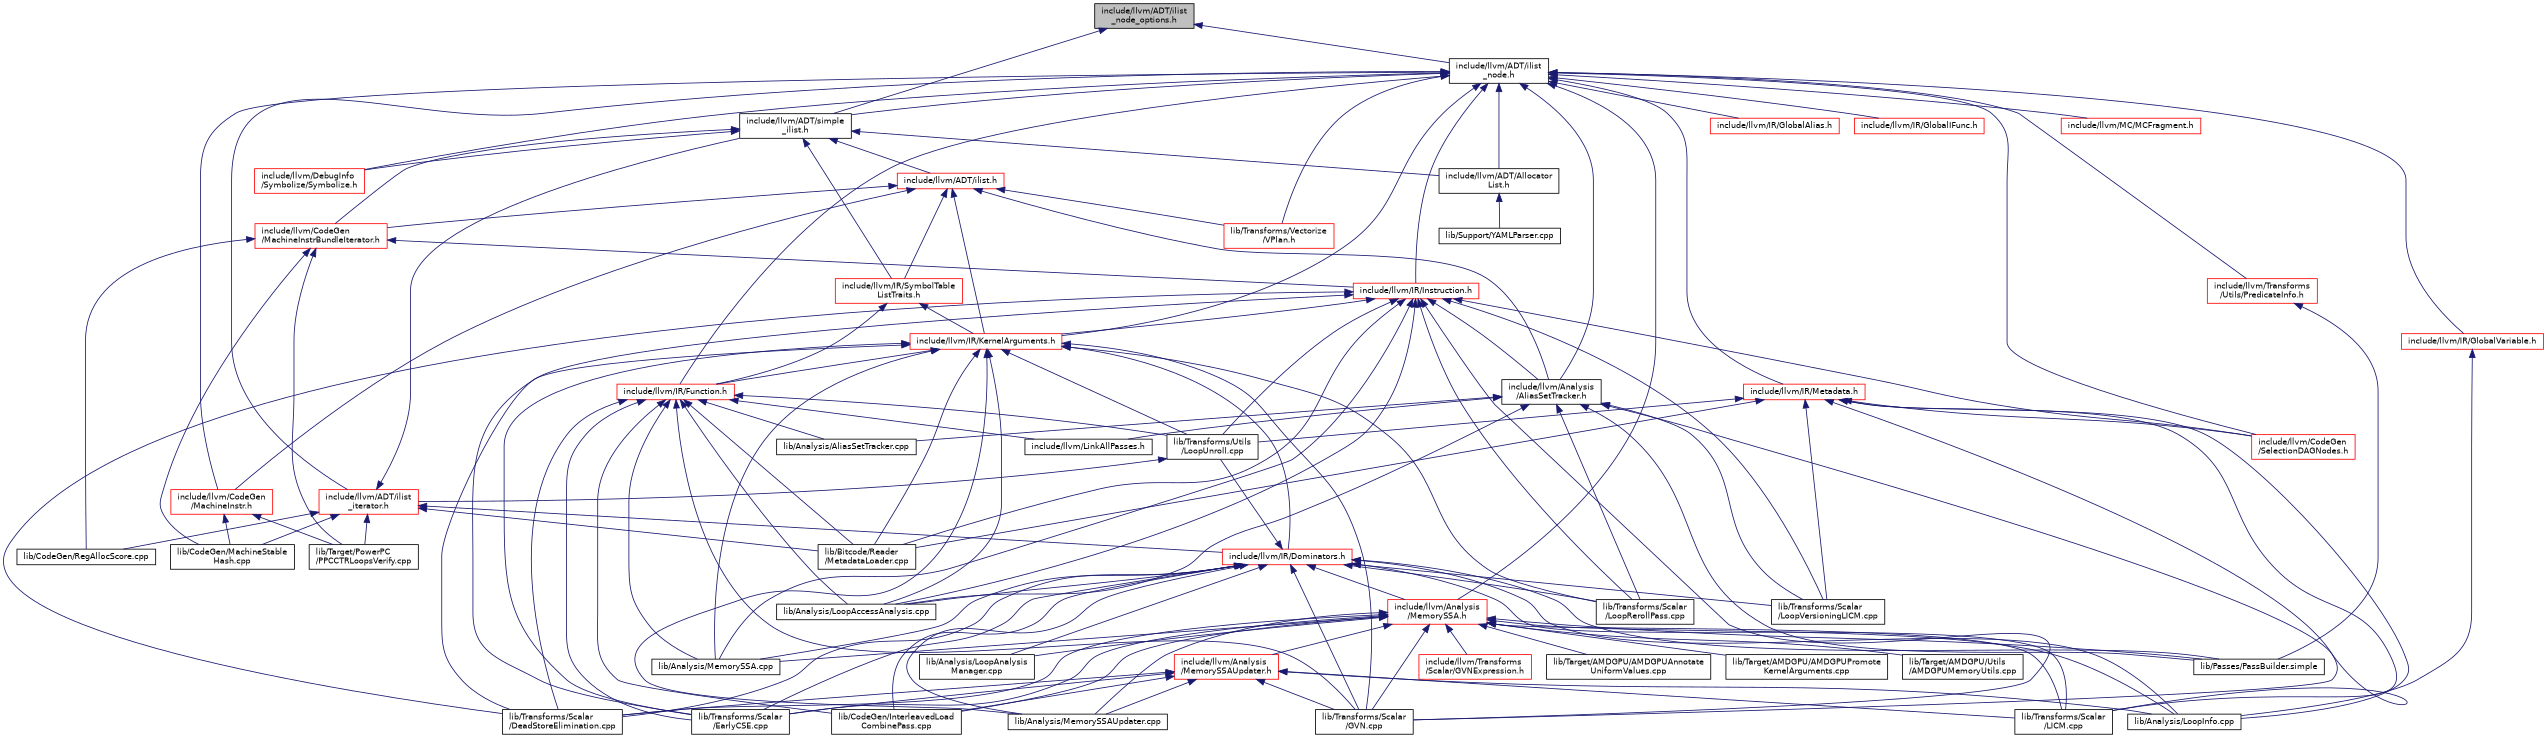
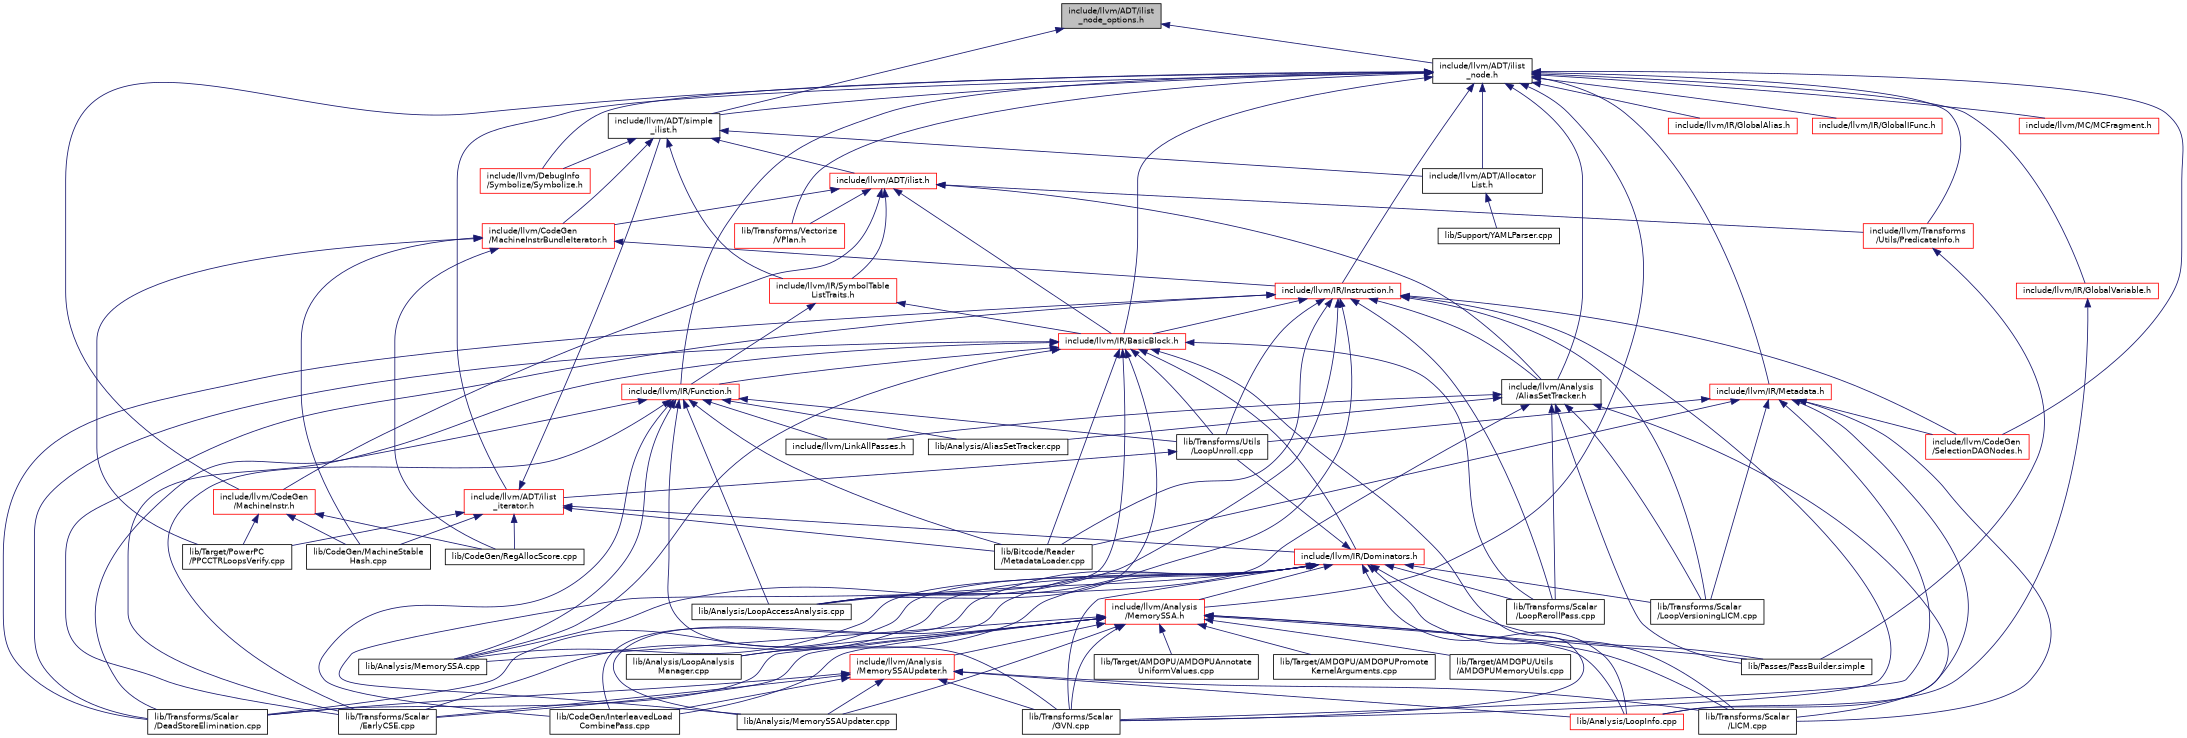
none -> (1404, 209)
(986, 341) -> (1122, 341)
none -> (403, 532)
(1475, 667) -> none
(2184, 722) -> (1627, 722)
